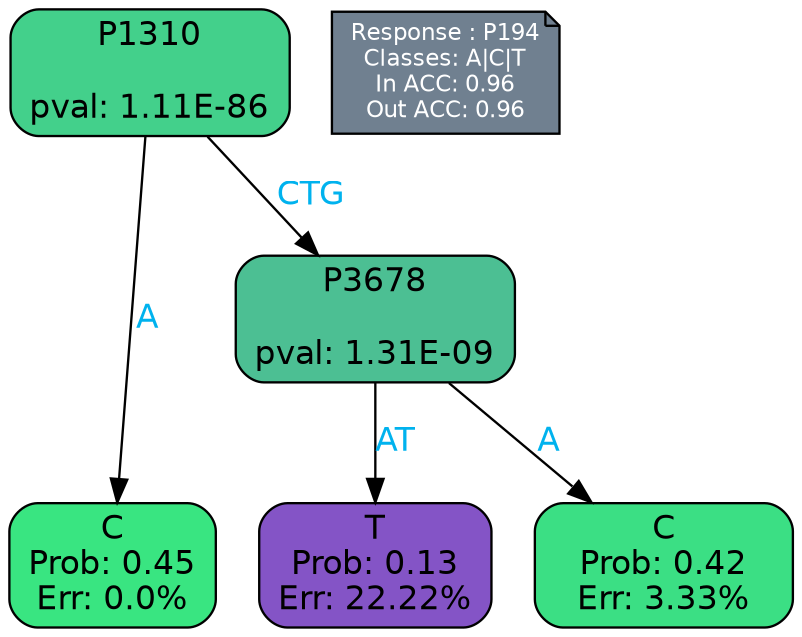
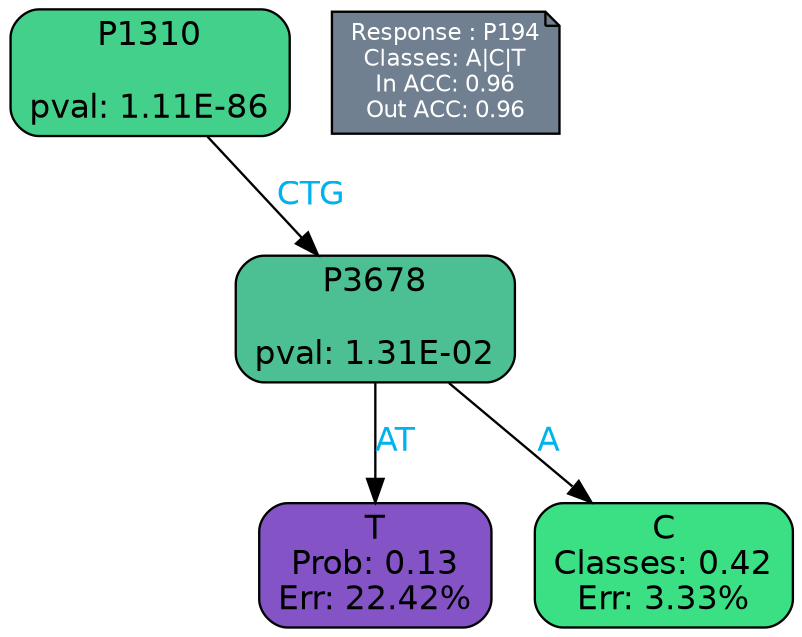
(375, 319) -> (375, 319)
(113, 565) -> none
(375, 565) -> (375, 565)
(664, 565) -> (664, 565)
